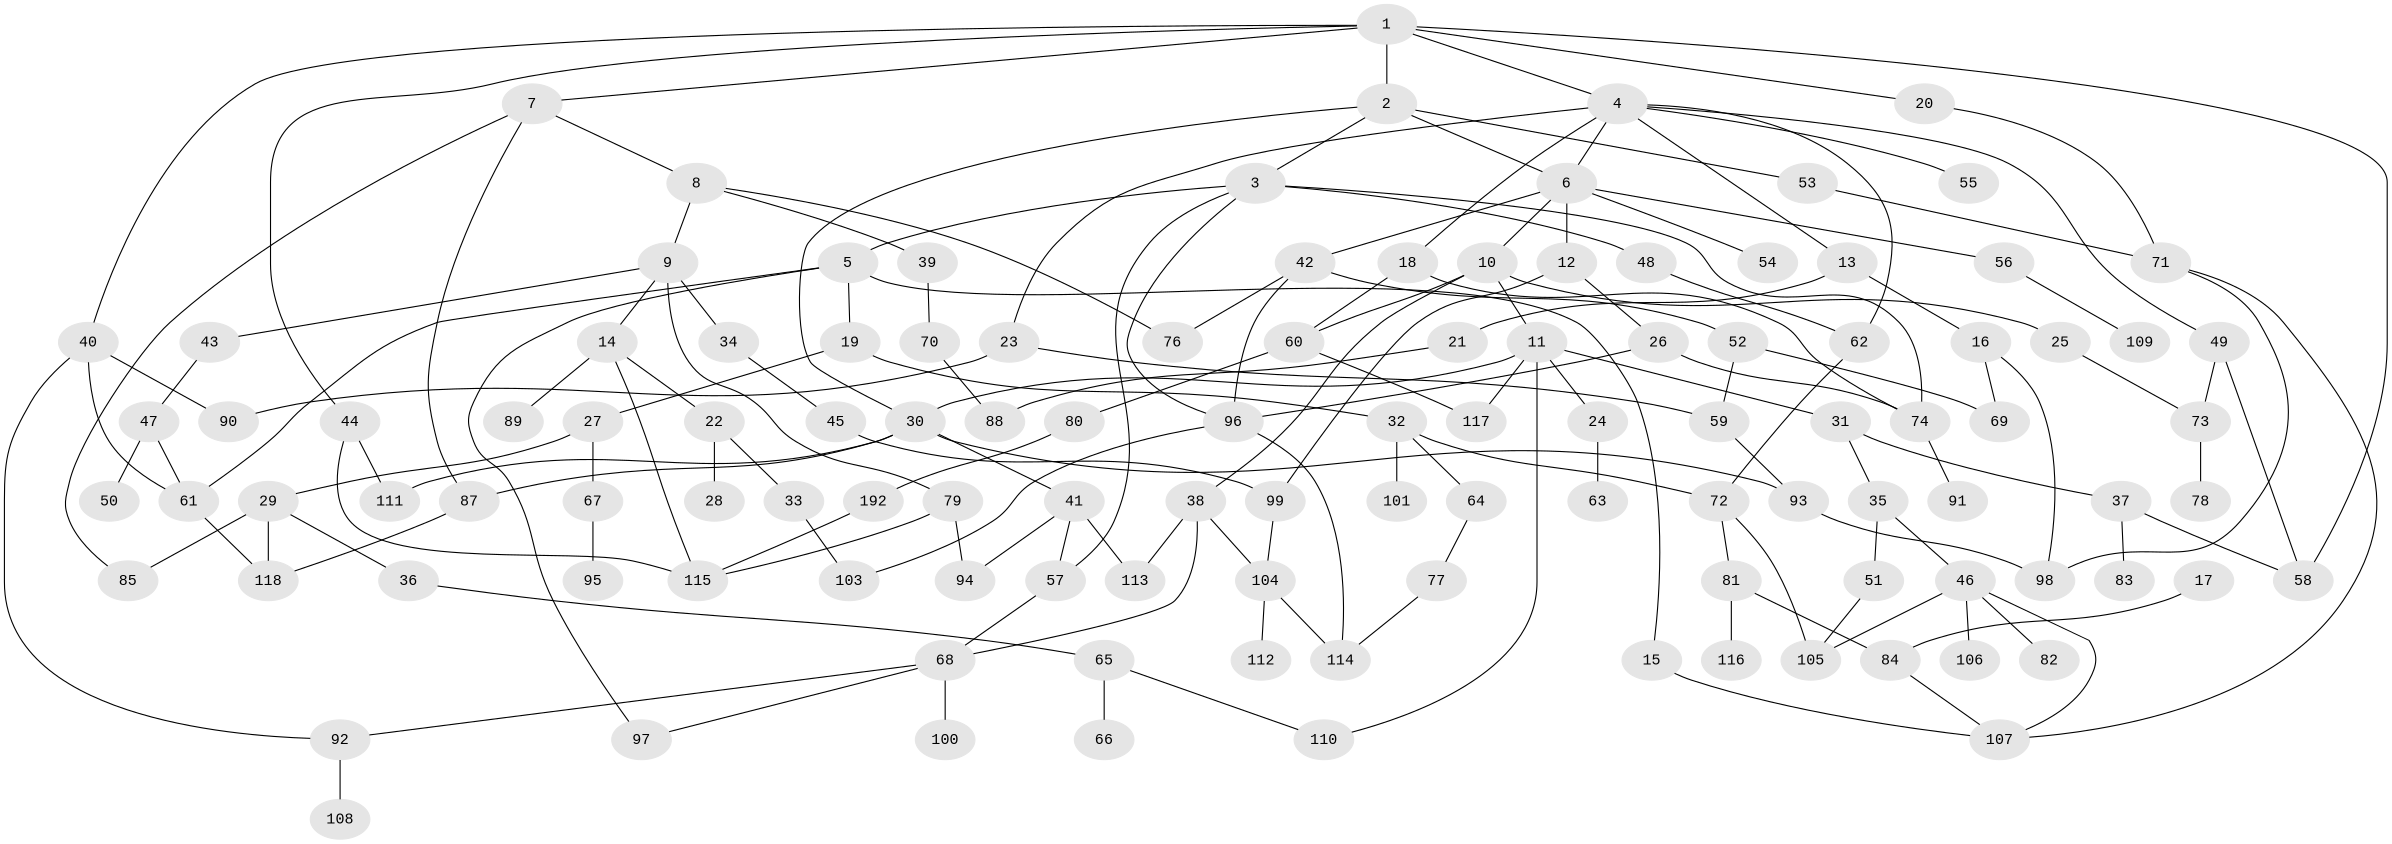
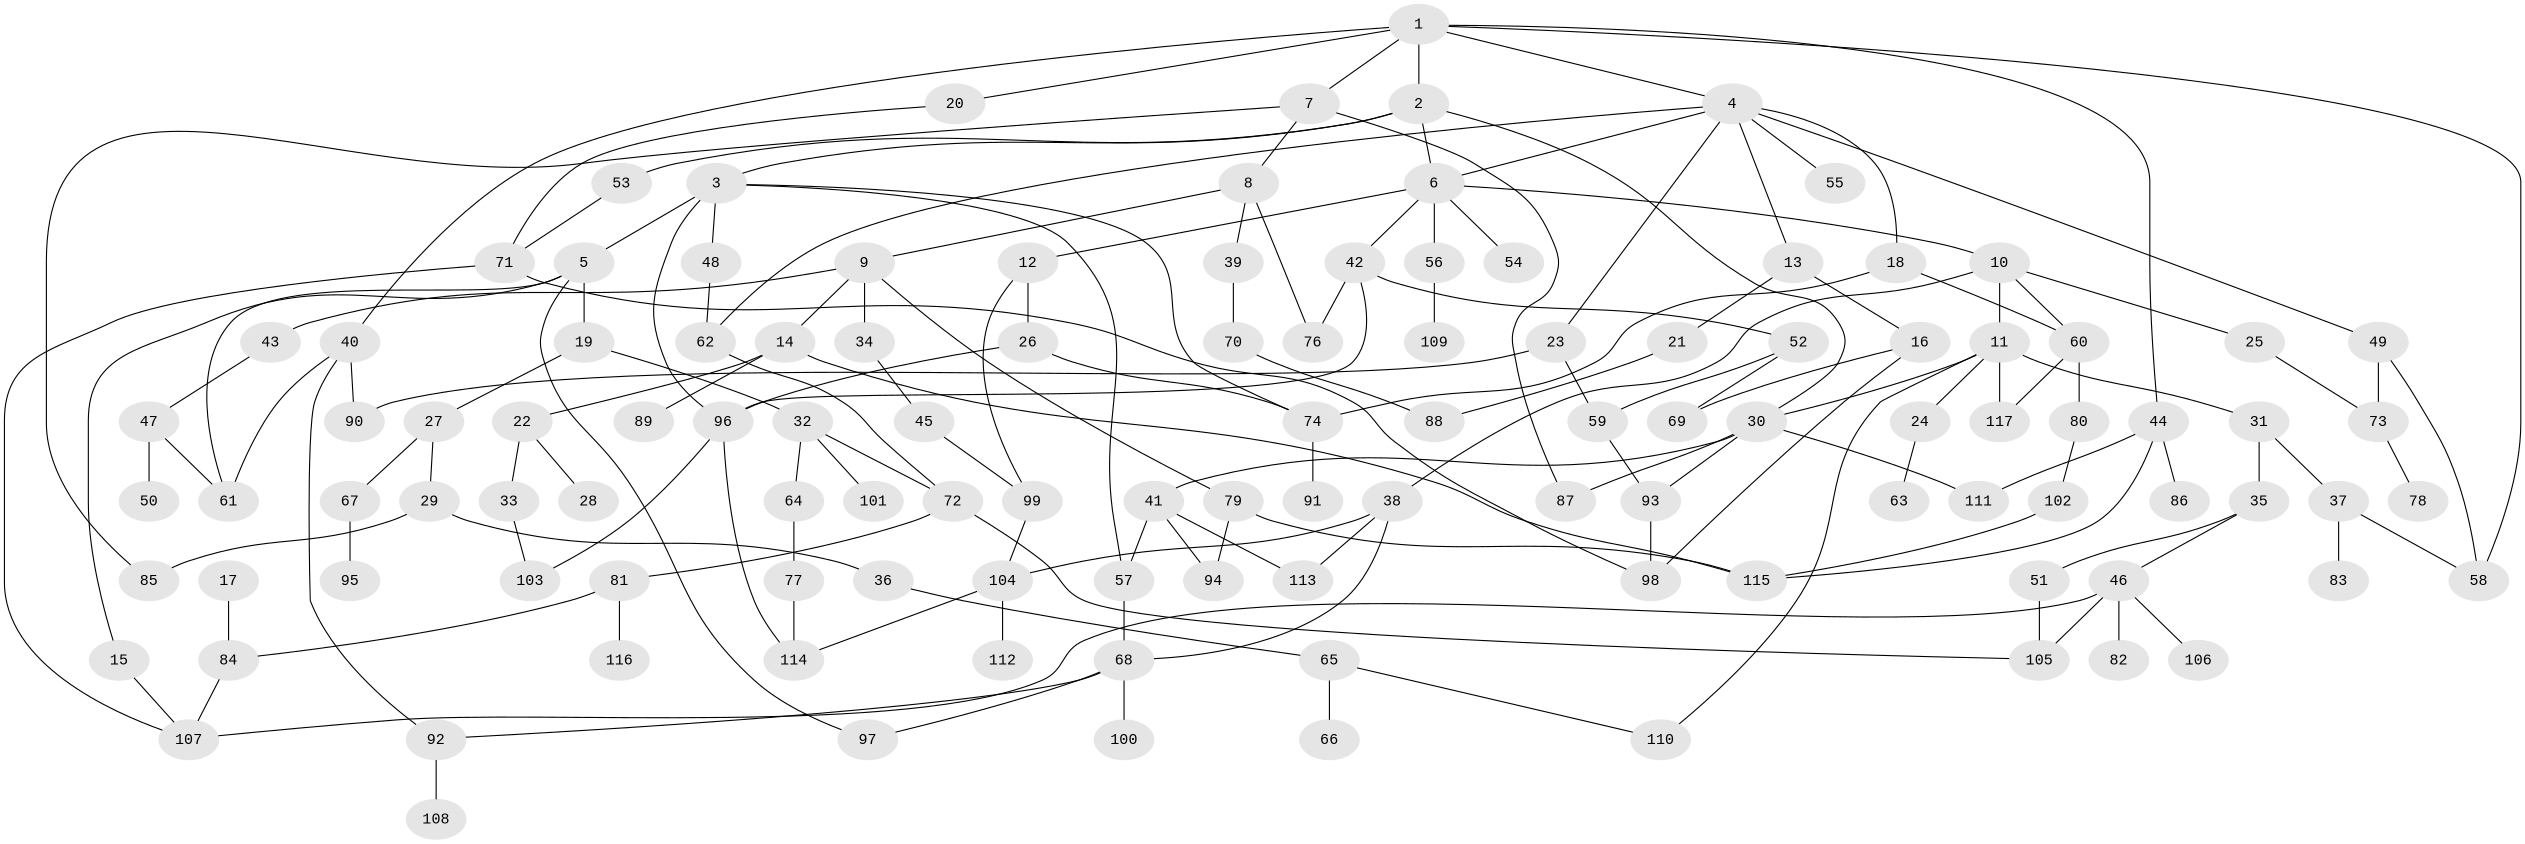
(873, 501) -> (2058, 501)
none -> (2180, 501)
(268, 581) -> none
